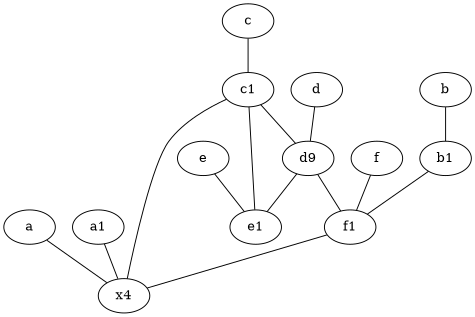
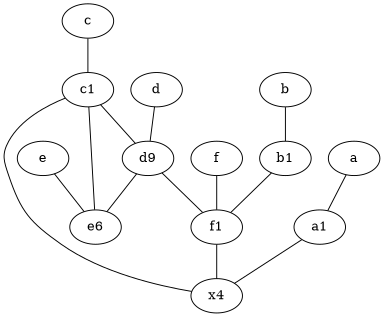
(256, 227) -> (96, 227)
(77, 261) -> (337, 193)
